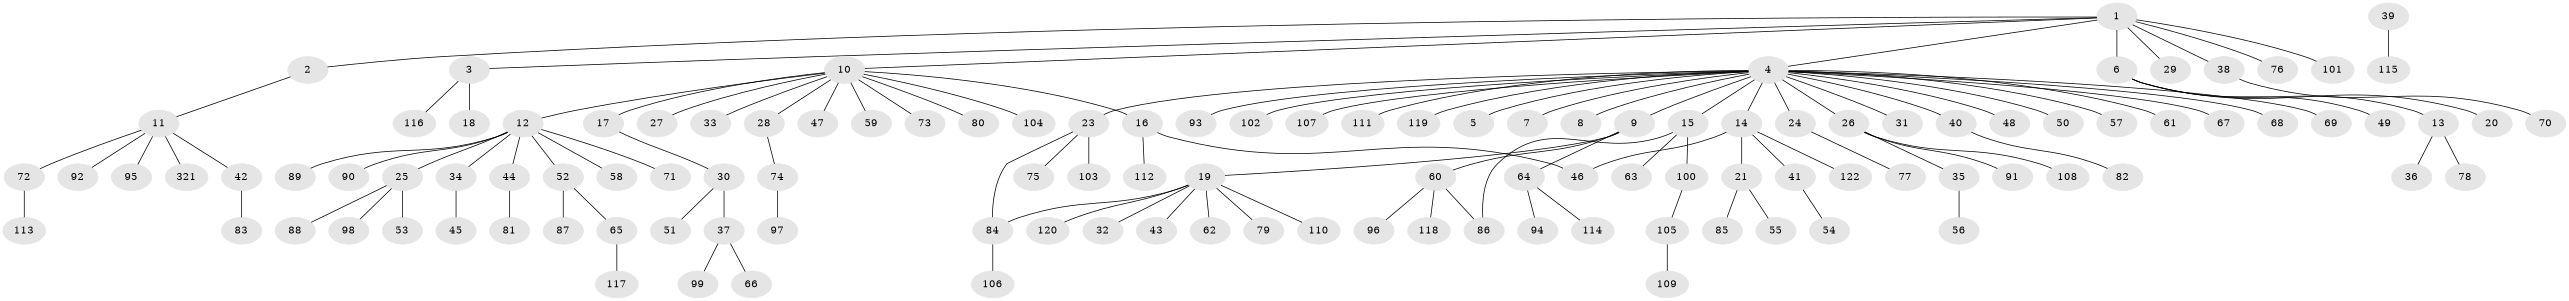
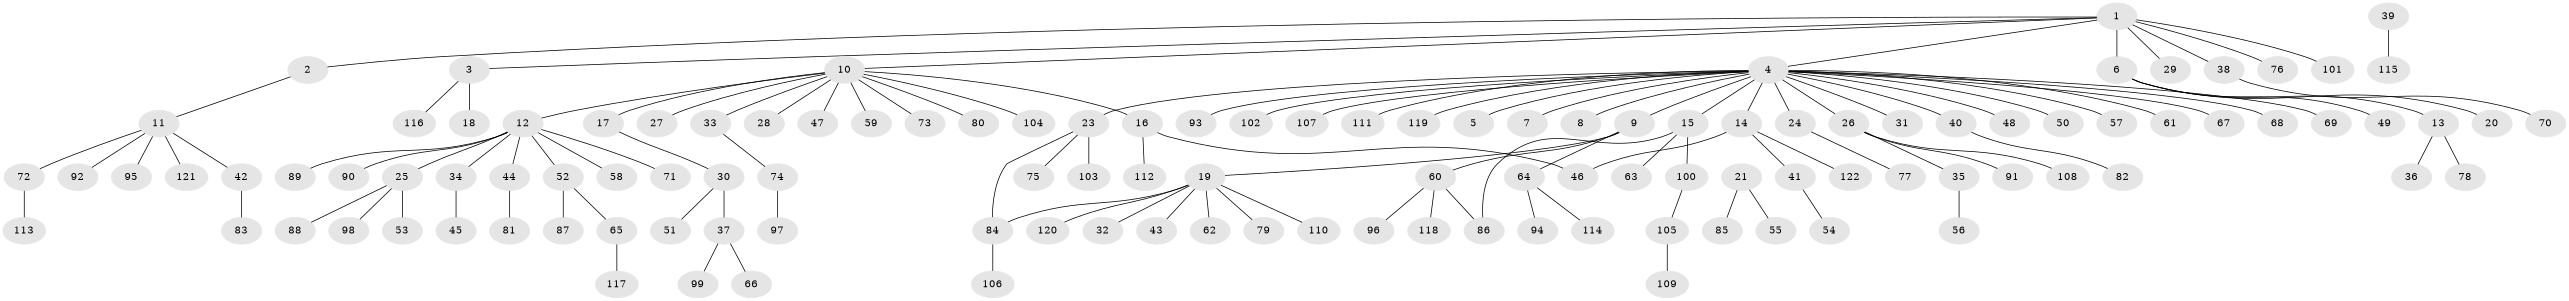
(771, 150) -> (744, 150)
(1742, 150) -> none
(187, 177) -> (187, 177)
